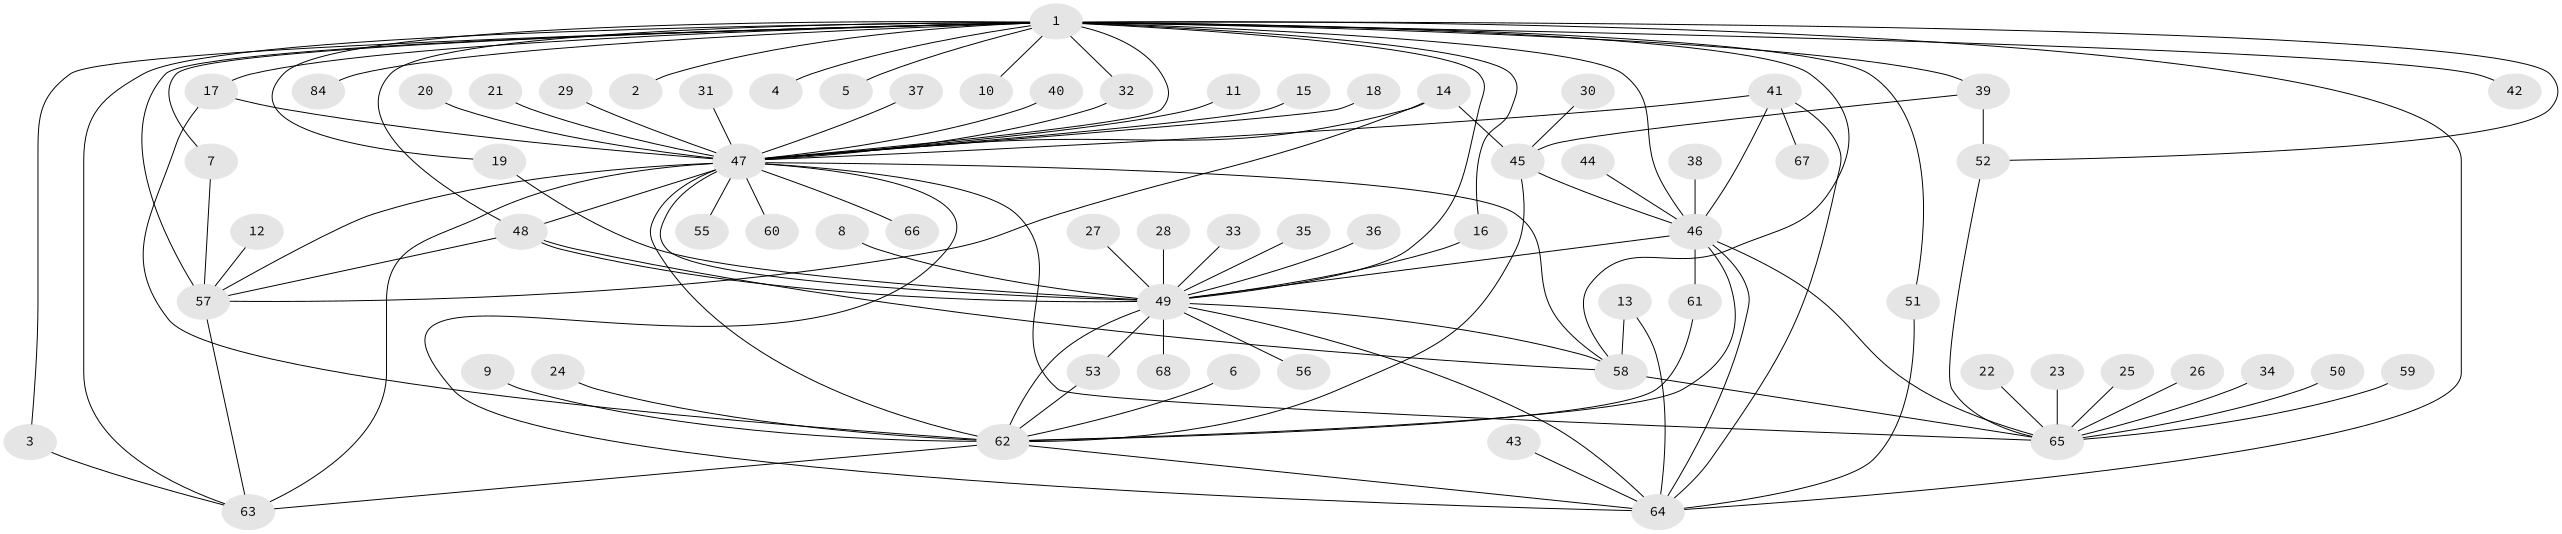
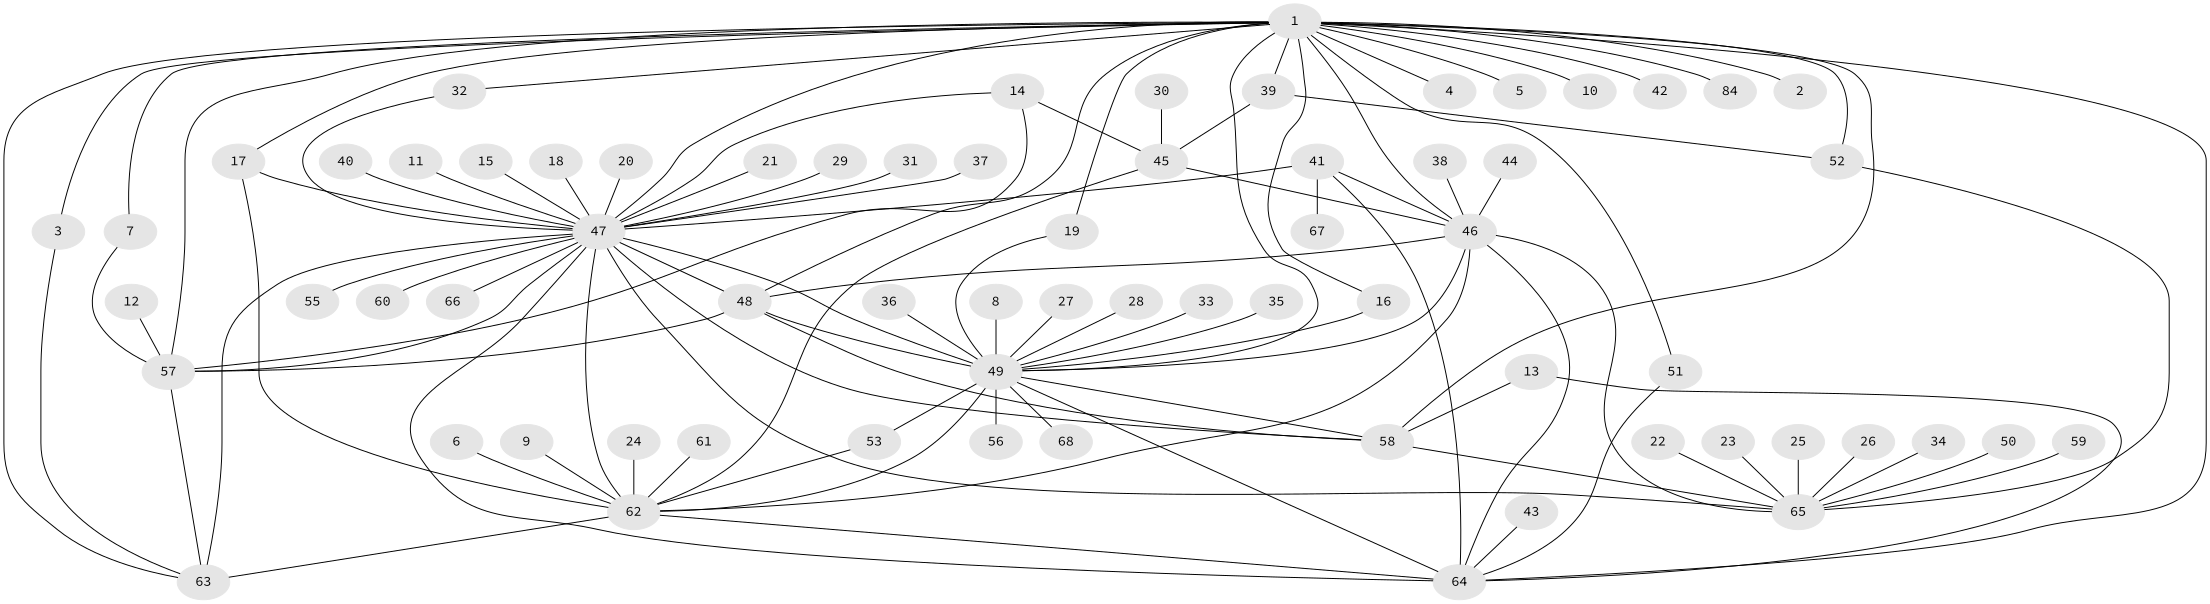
(1695, 267) -> (1107, 266)
